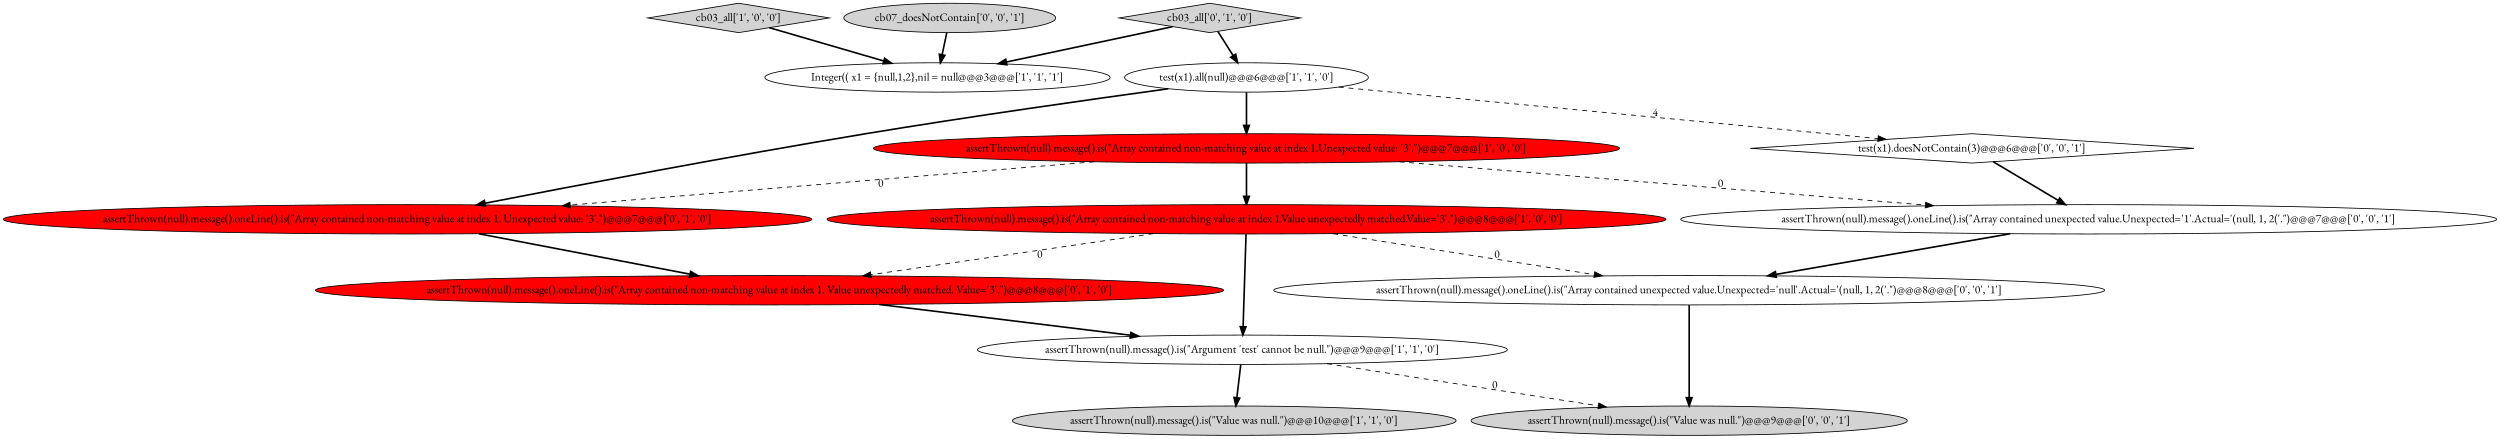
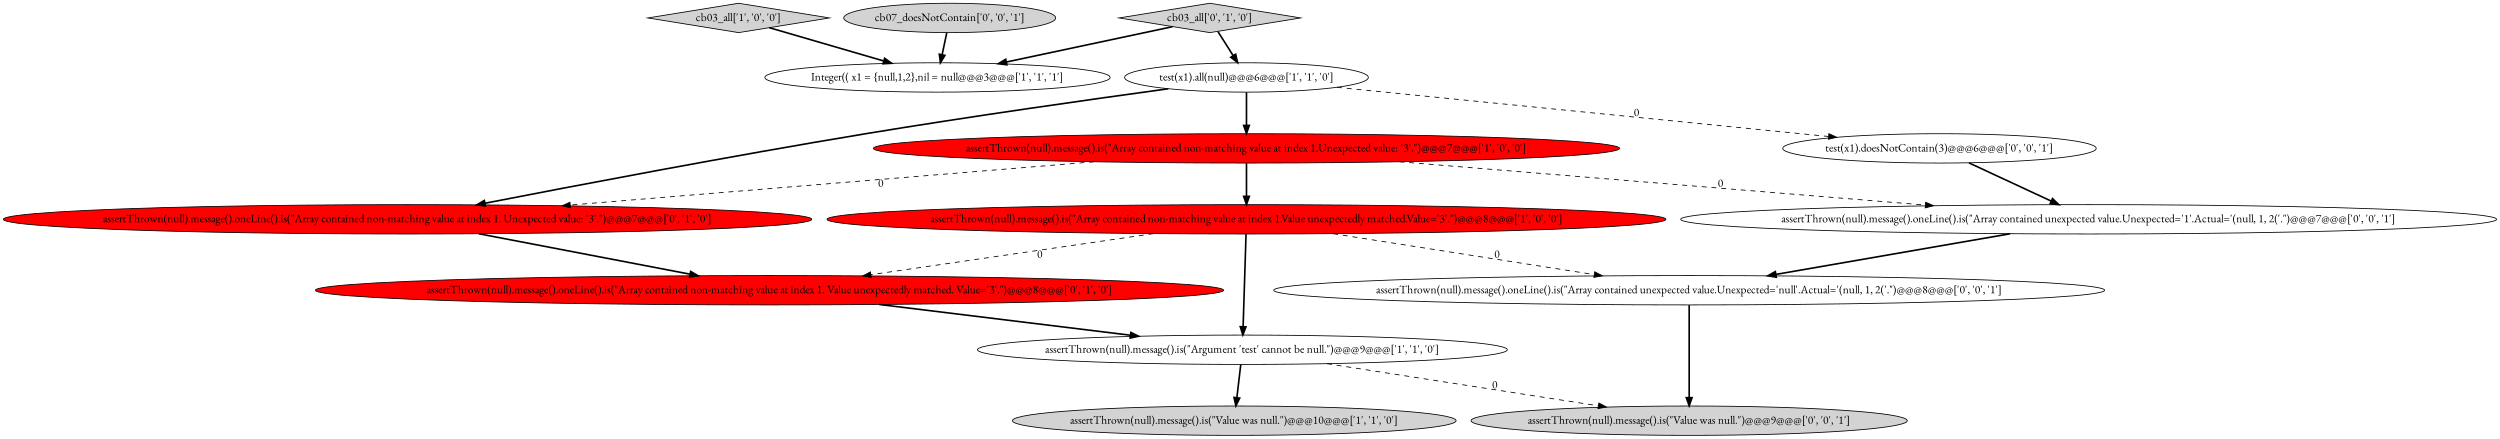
(1655, 113) -> (1637, 113)
(1972, 148) -> (1939, 148)
